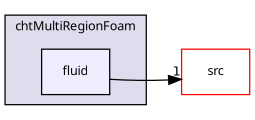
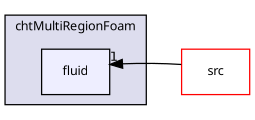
(138, 80) -> (155, 63)
